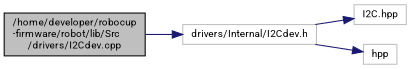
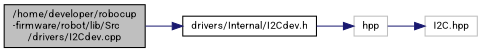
(329, 22) -> (401, 26)
(250, 34) -> (250, 26)
